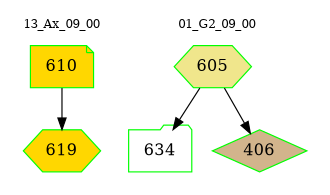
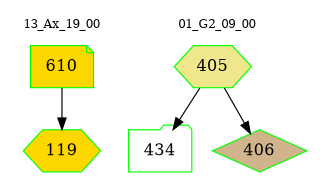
(62, 25) -> (62, 25)
(213, 67) -> (213, 67)
(62, 151) -> (62, 151)
(160, 151) -> (160, 151)
